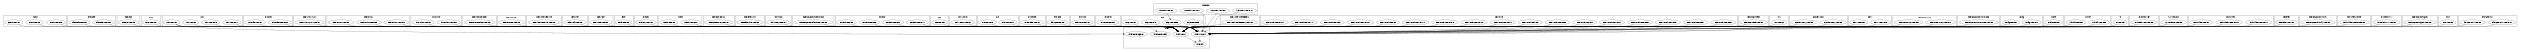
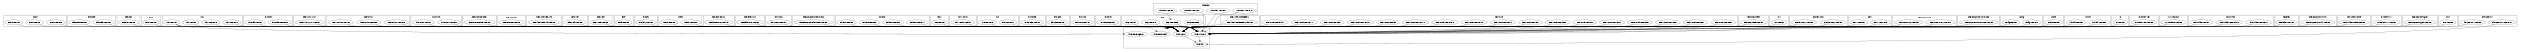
(940, 17) -> (940, 17)
(341, 22) -> (341, 22)
(1852, 27) -> (1851, 41)
